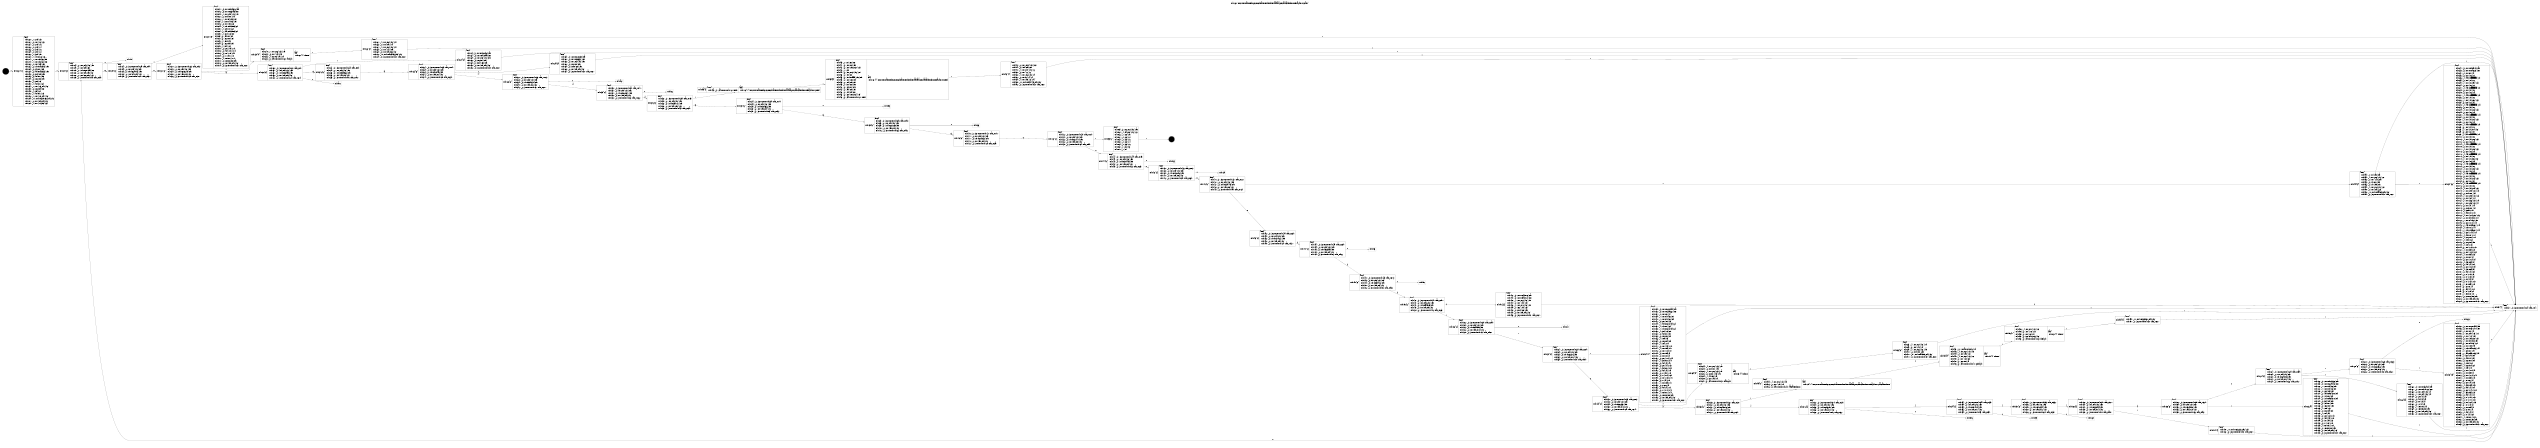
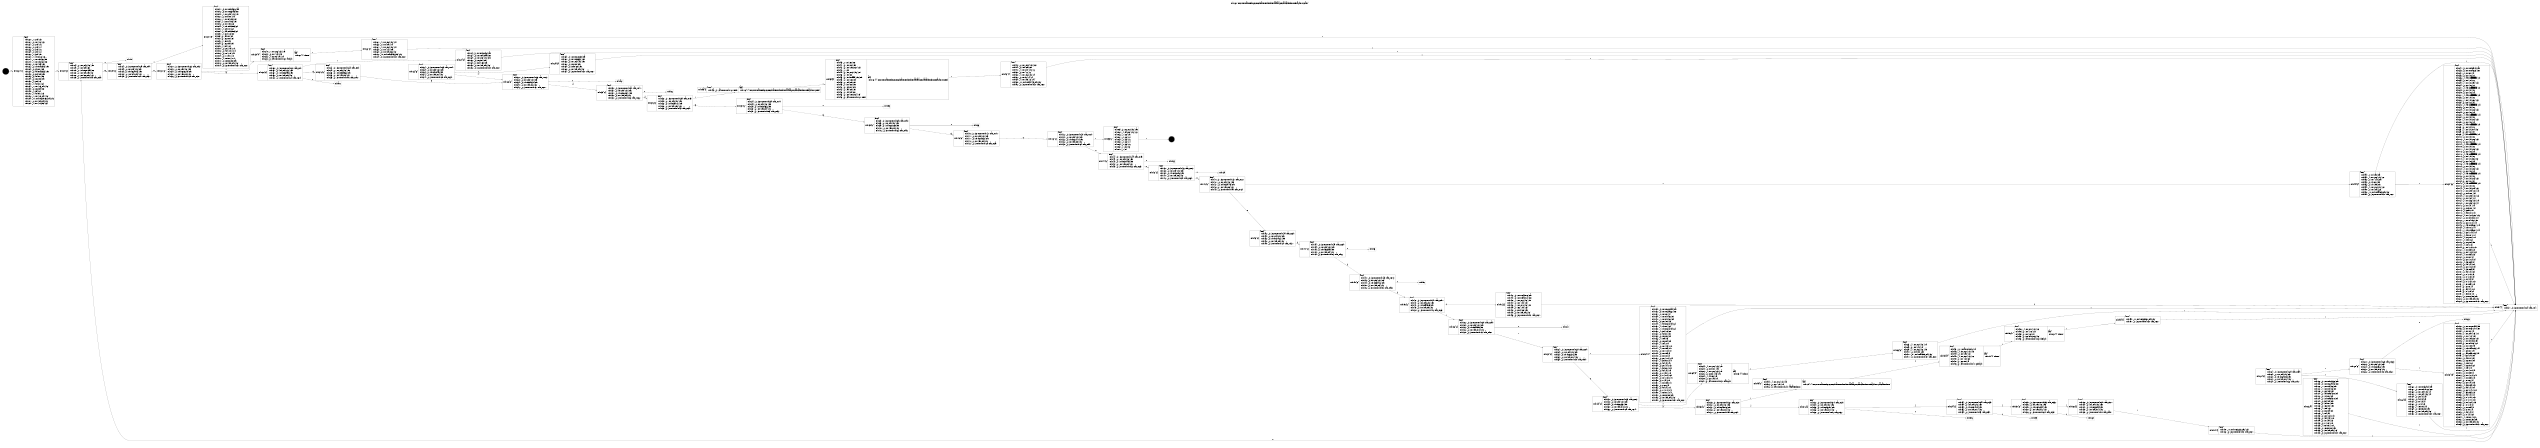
(384, 72) -> (431, 83)
(2184, 407) -> none
